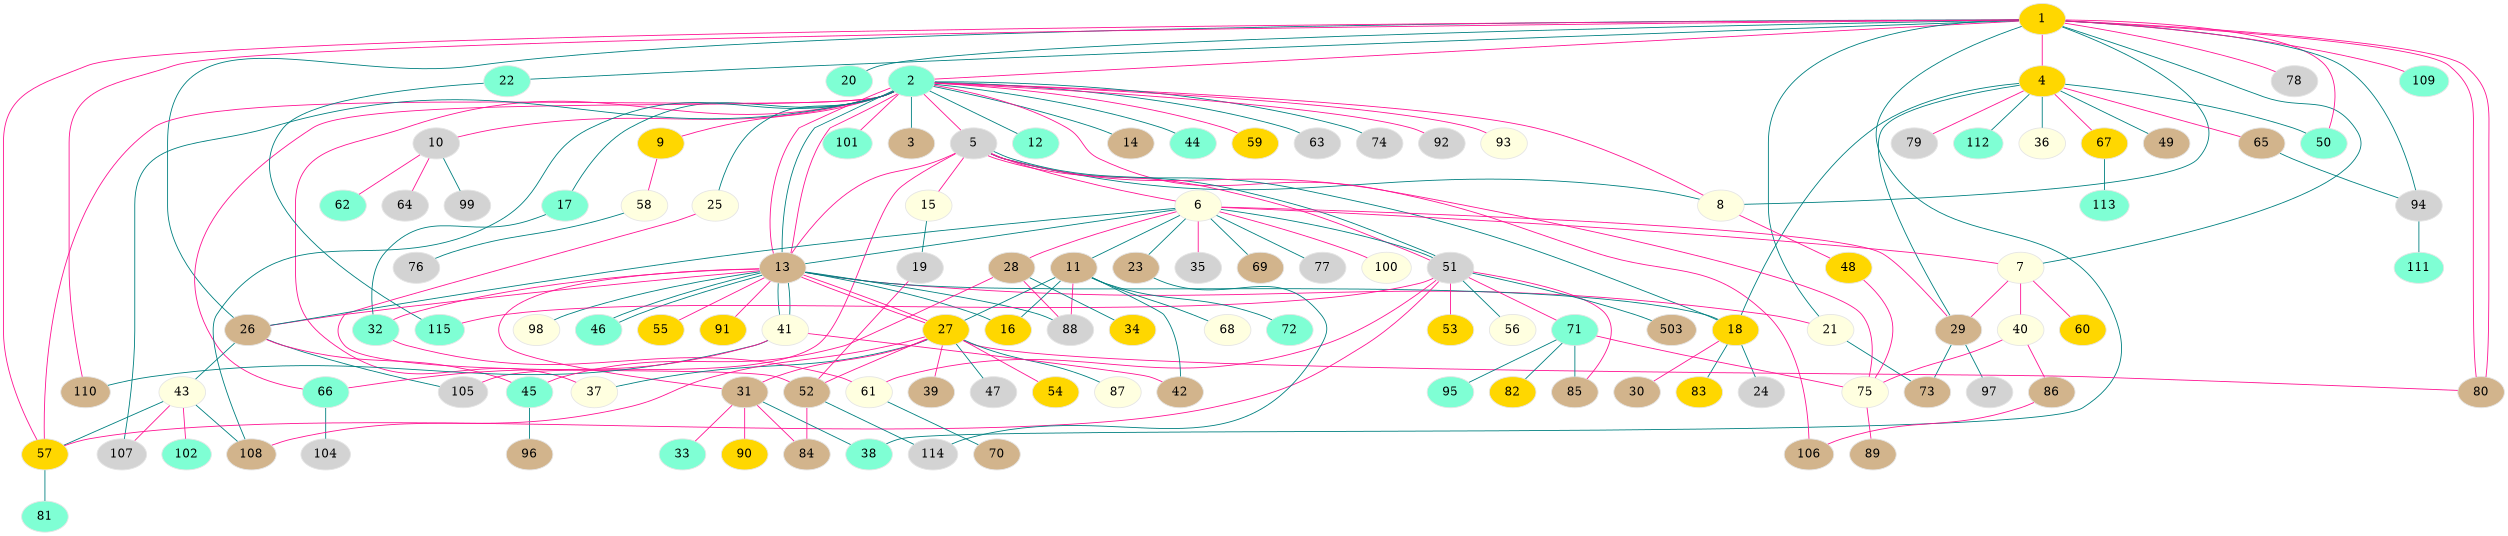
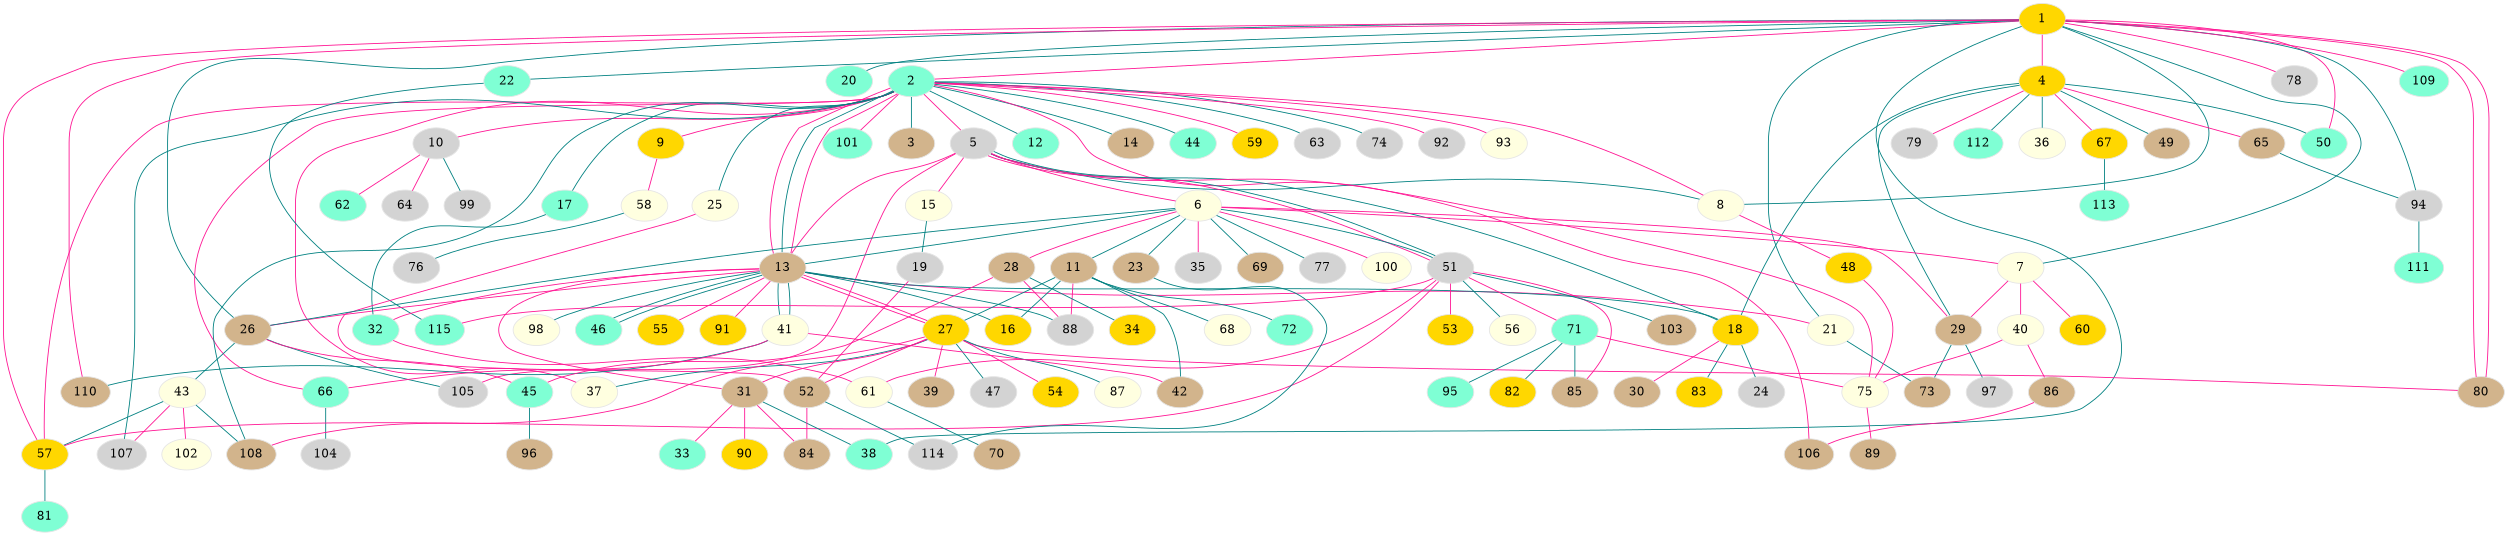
(1672, 330) -> (1672, 330)
(187, 454) -> (187, 454)
